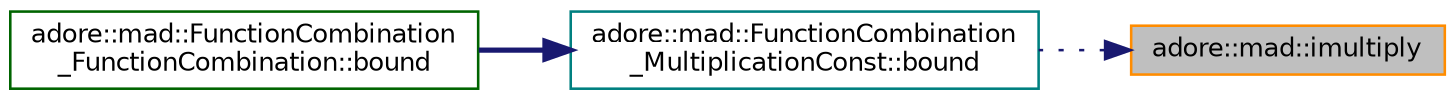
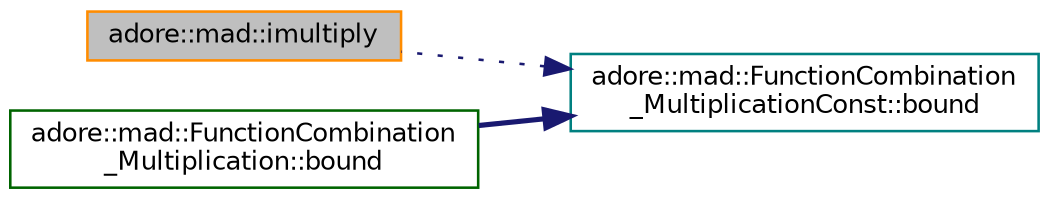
(244, 50) -> (244, 149)
(1072, 50) -> (473, 59)
